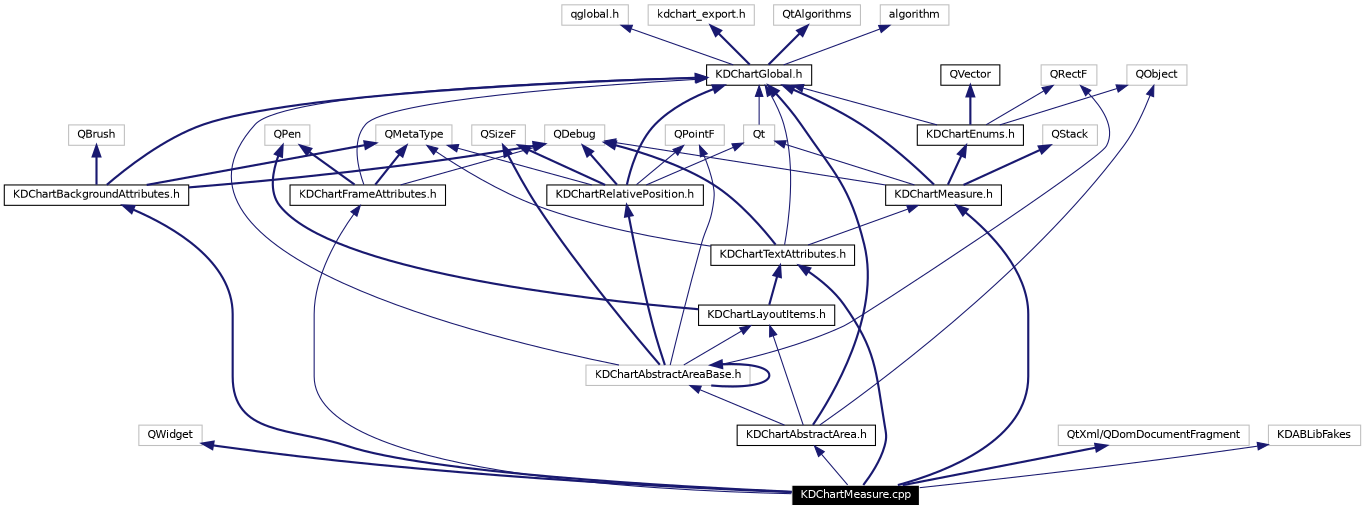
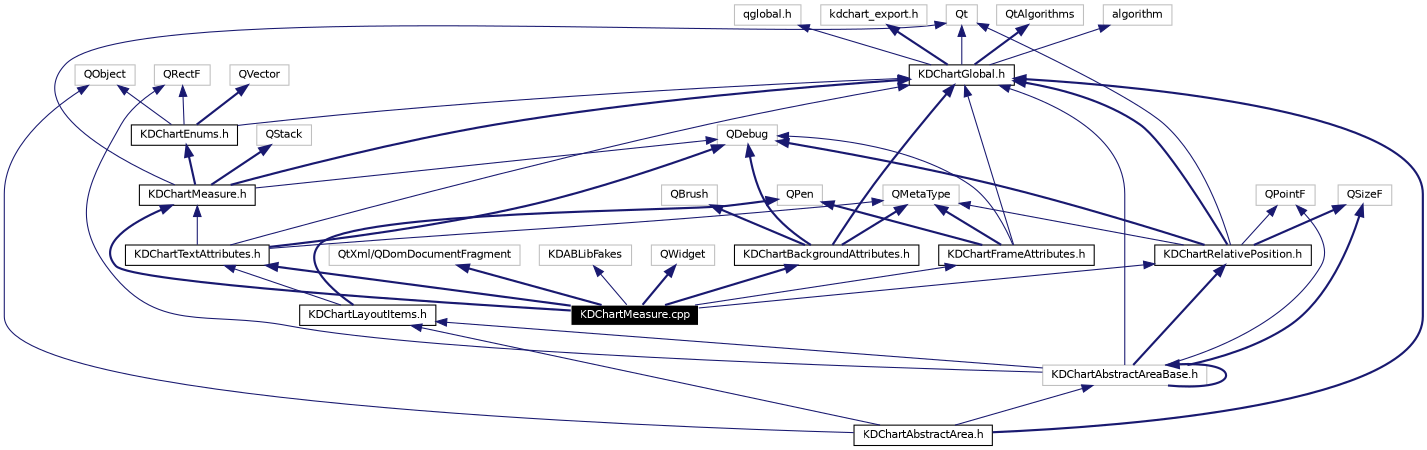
(970, 75) -> (259, 75)
(759, 111) -> (962, 51)
(773, 290) -> (274, 282)
(835, 470) -> (921, 286)
